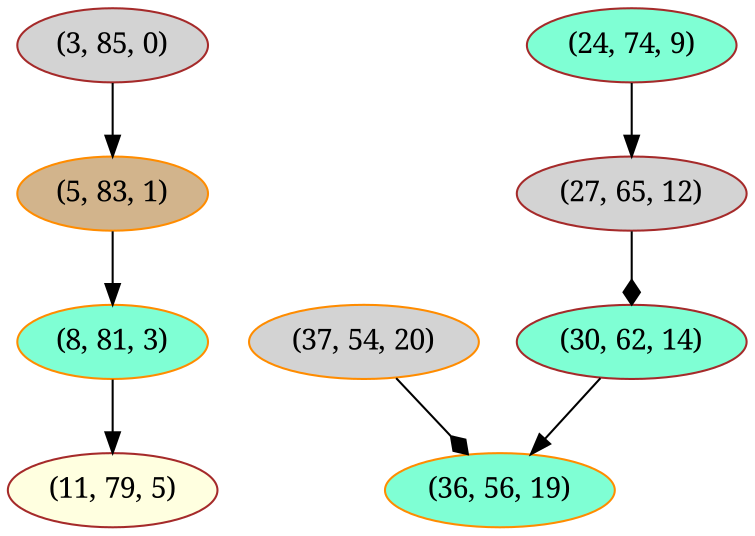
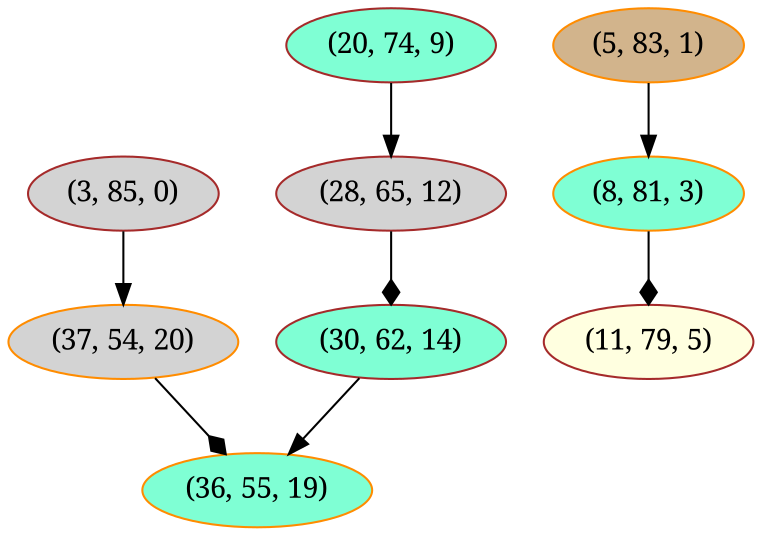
(632, 45) -> (391, 45)
(113, 109) -> (123, 258)
(632, 194) -> (391, 194)
(113, 406) -> (649, 256)
(500, 490) -> (257, 490)
